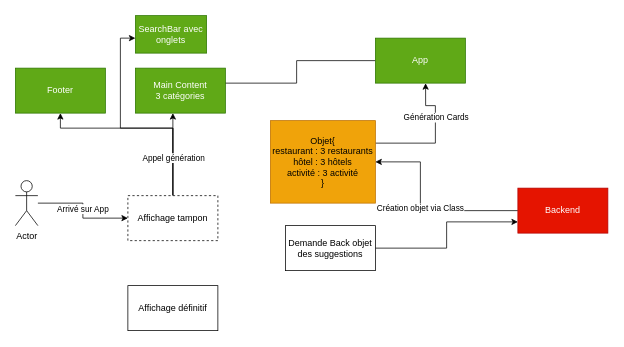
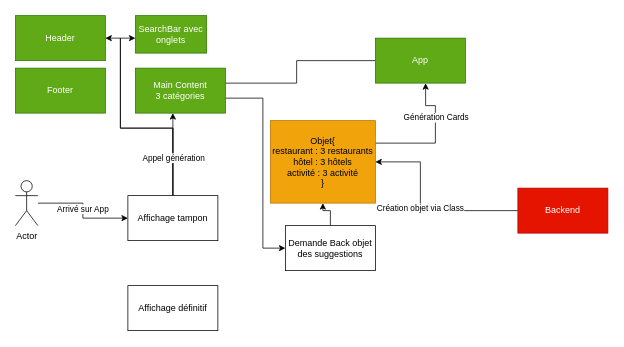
none -> (60, 38)
none -> (112, 38)
none -> (262, 98)
(60, 124) -> none
(173, 218) -> (173, 218)
(447, 236) -> (330, 213)
